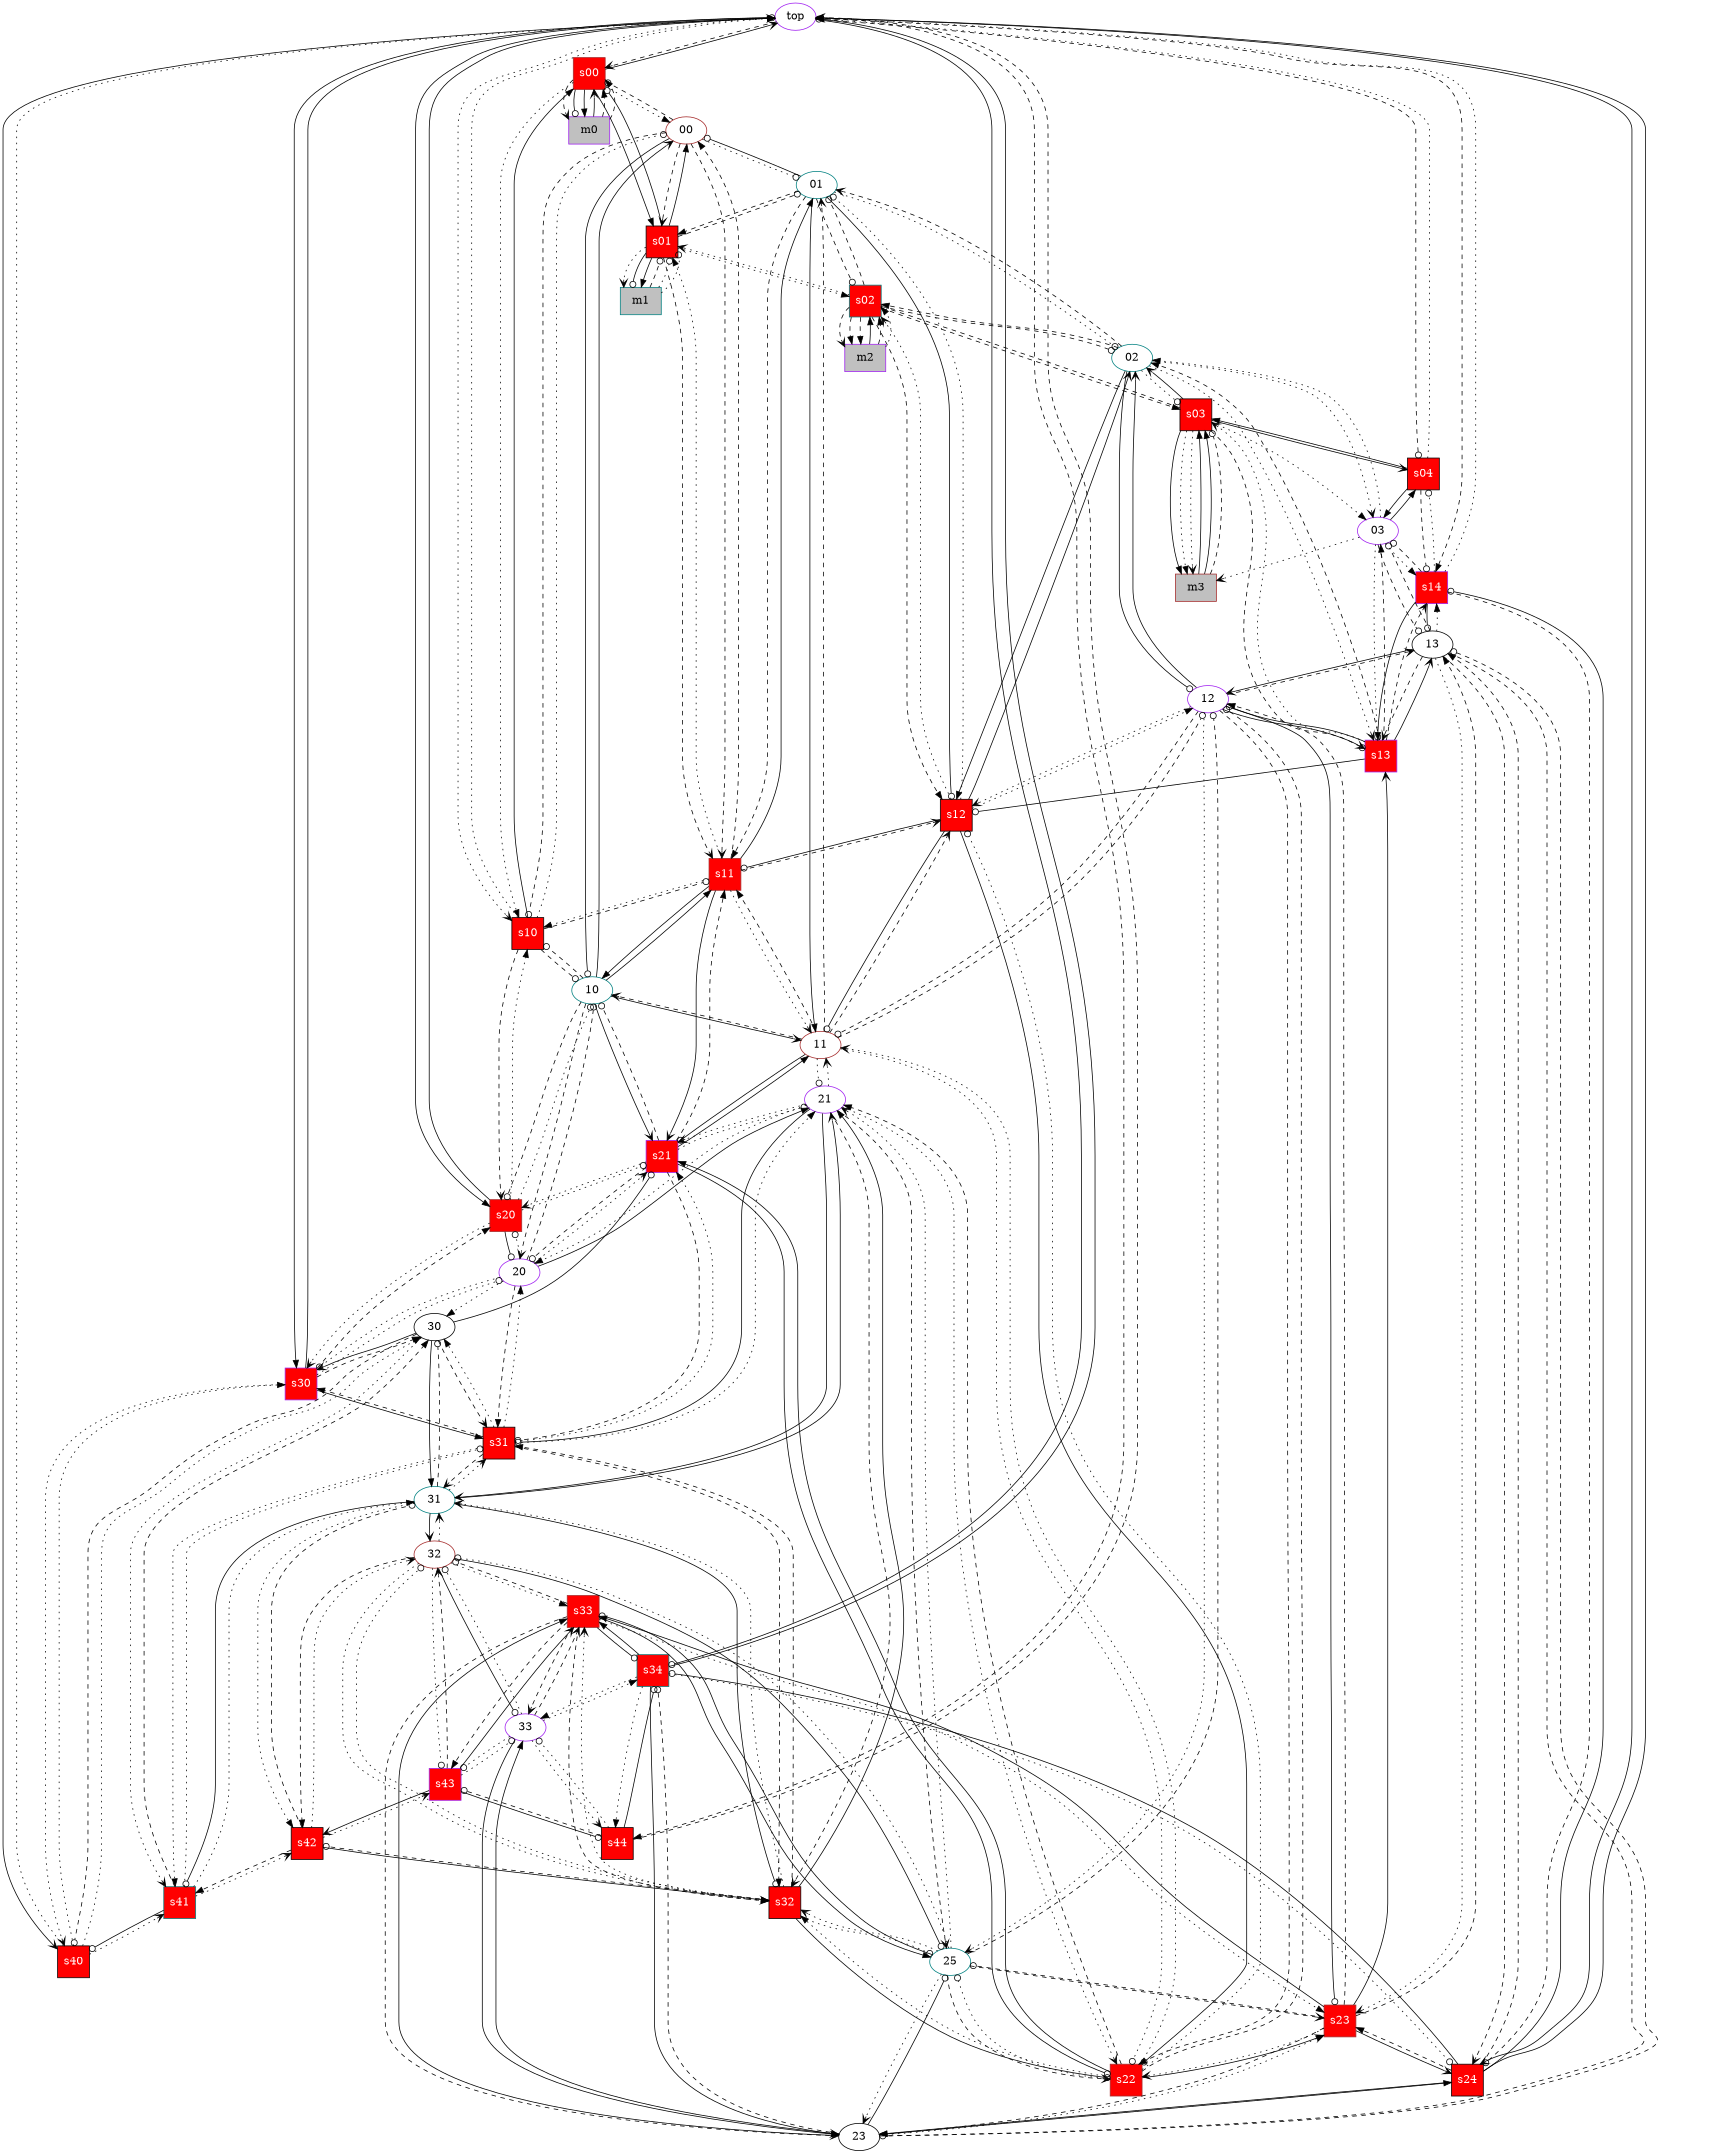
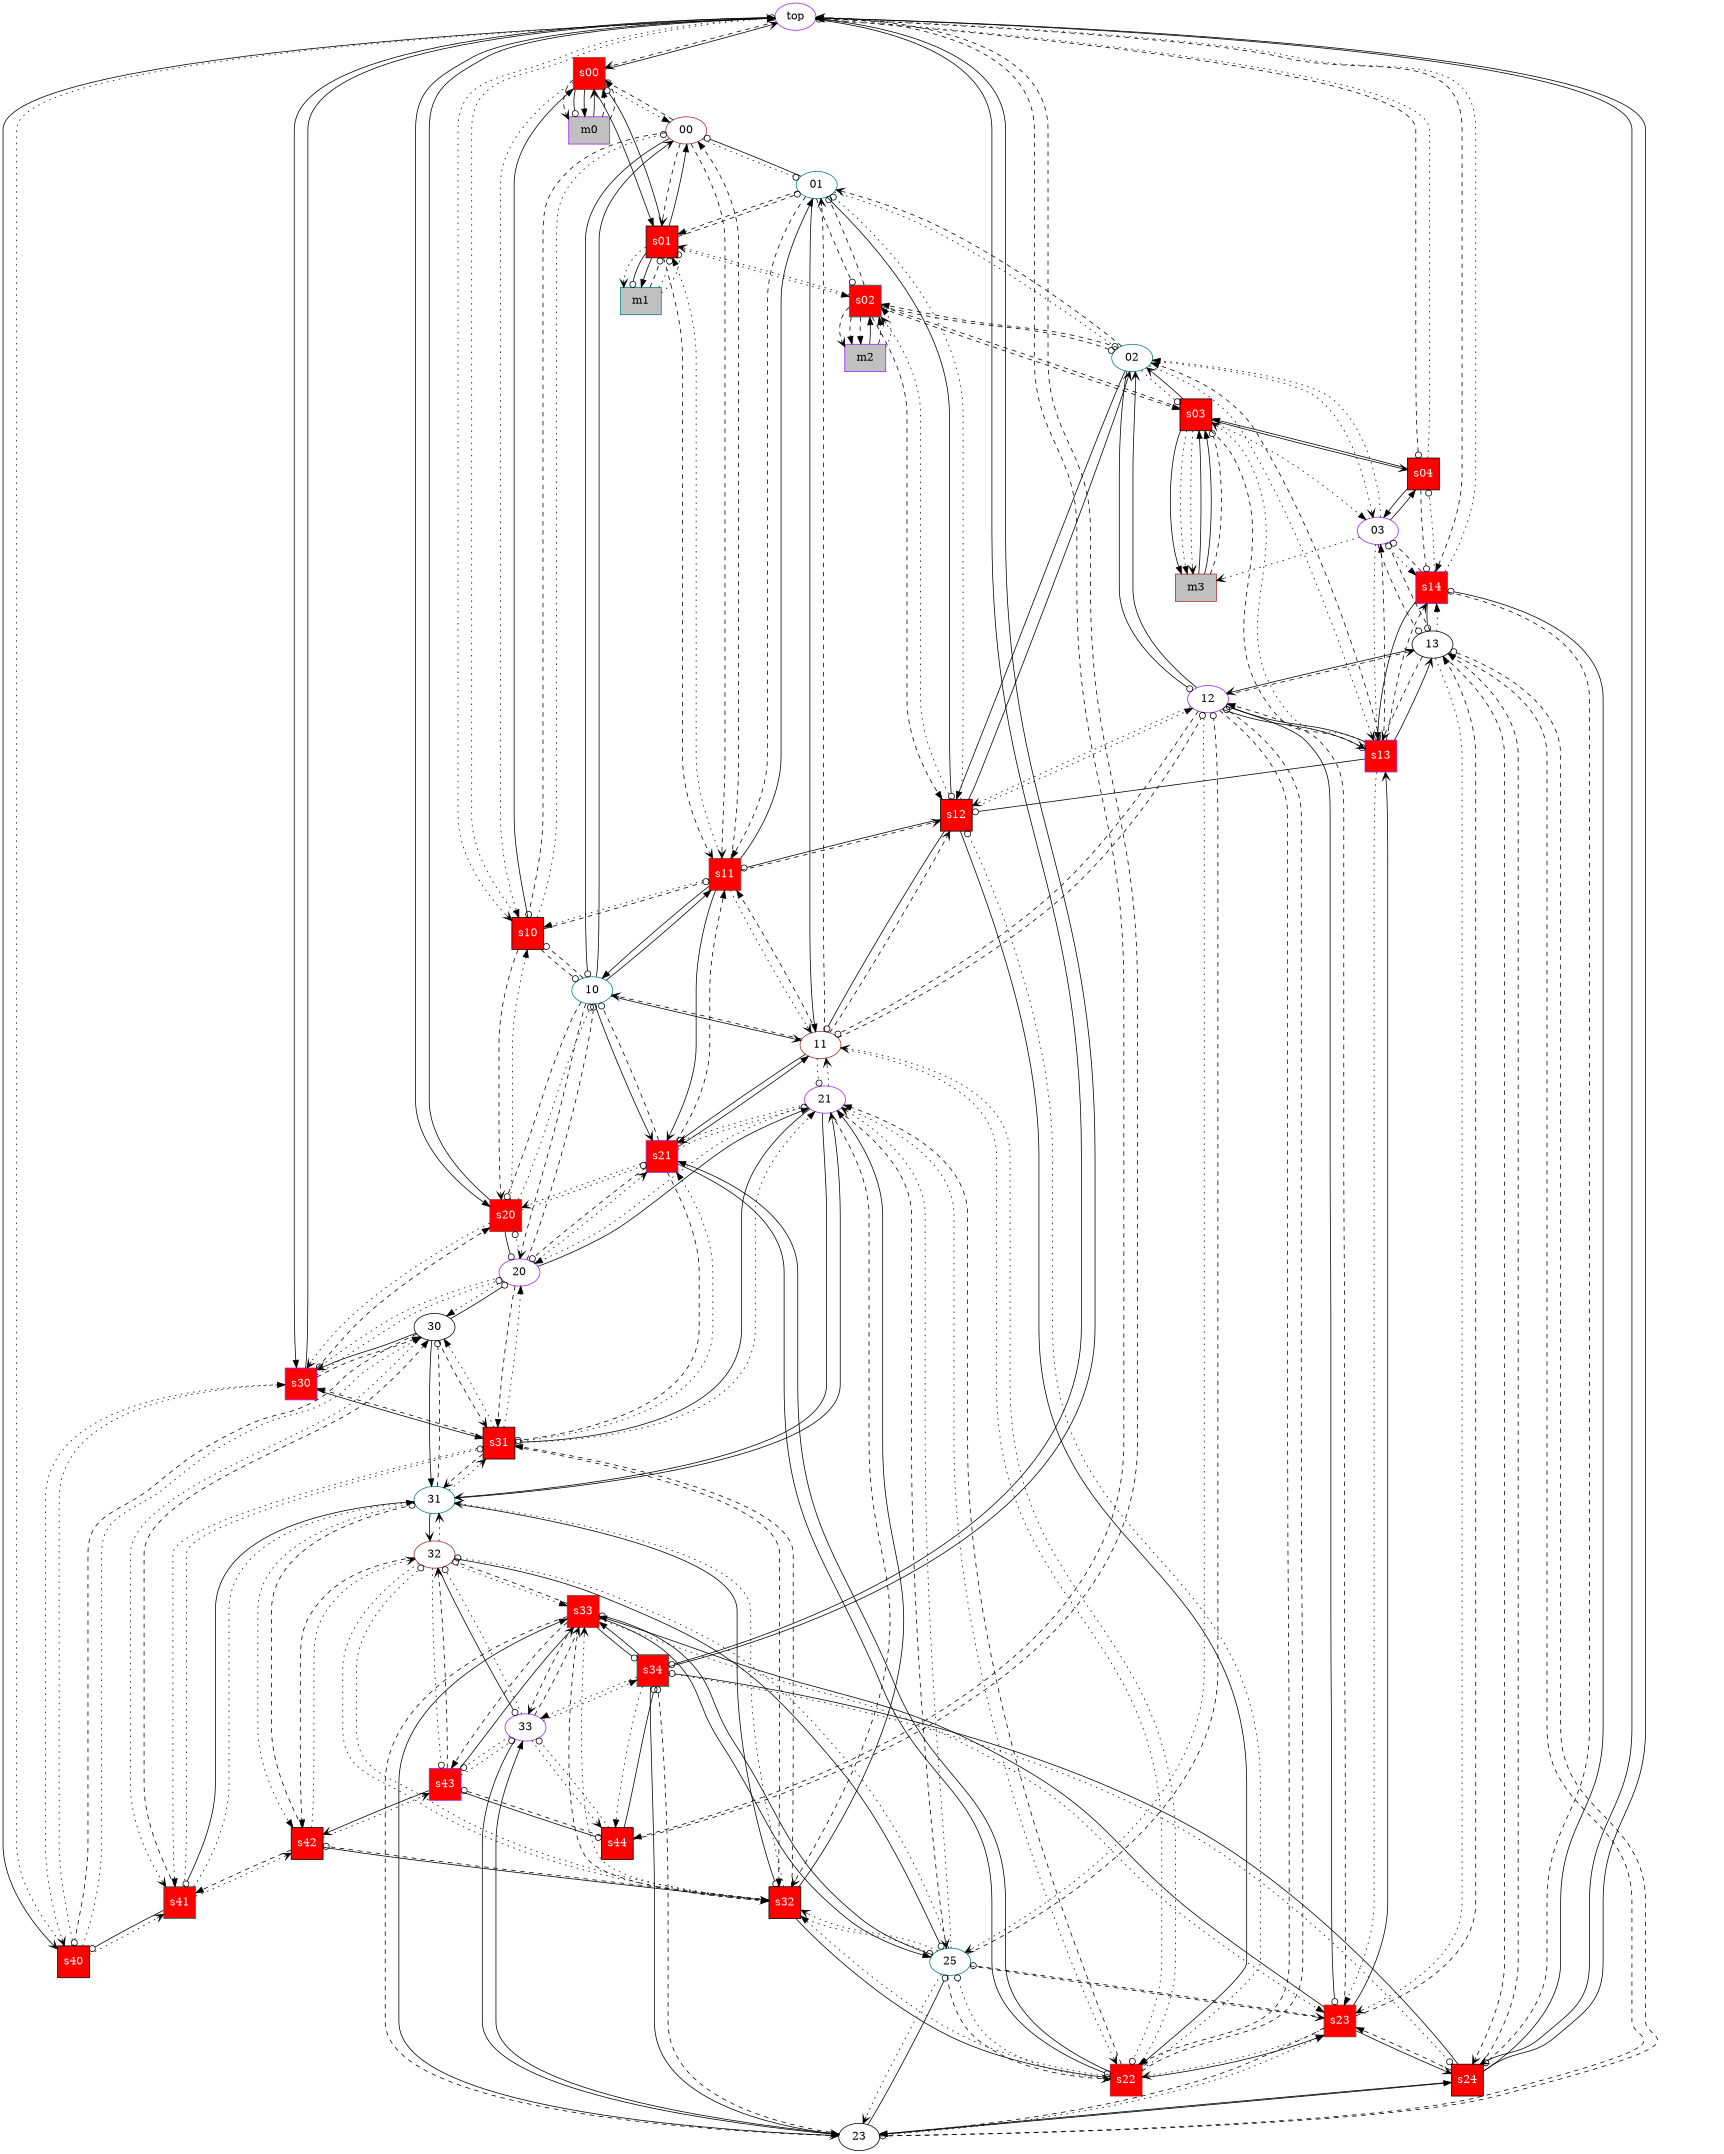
(567, 1272) -> (477, 1303)
none -> (1374, 1387)
